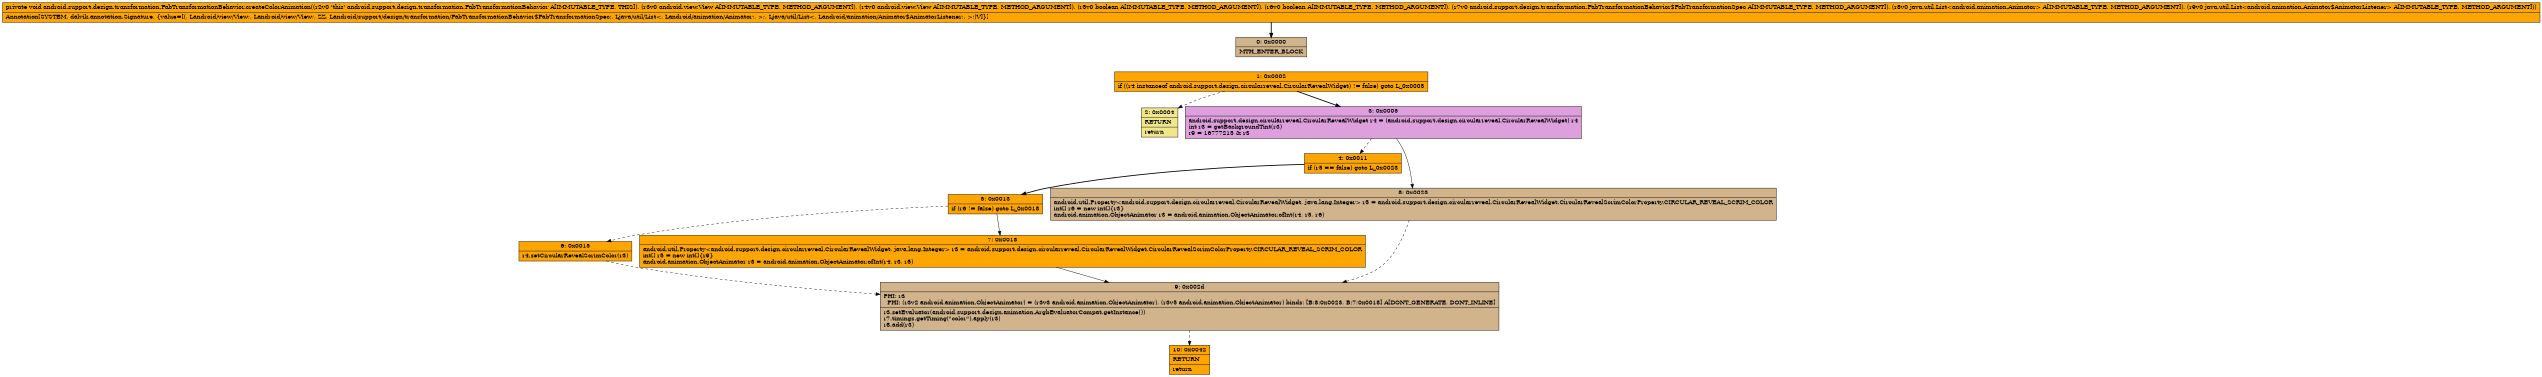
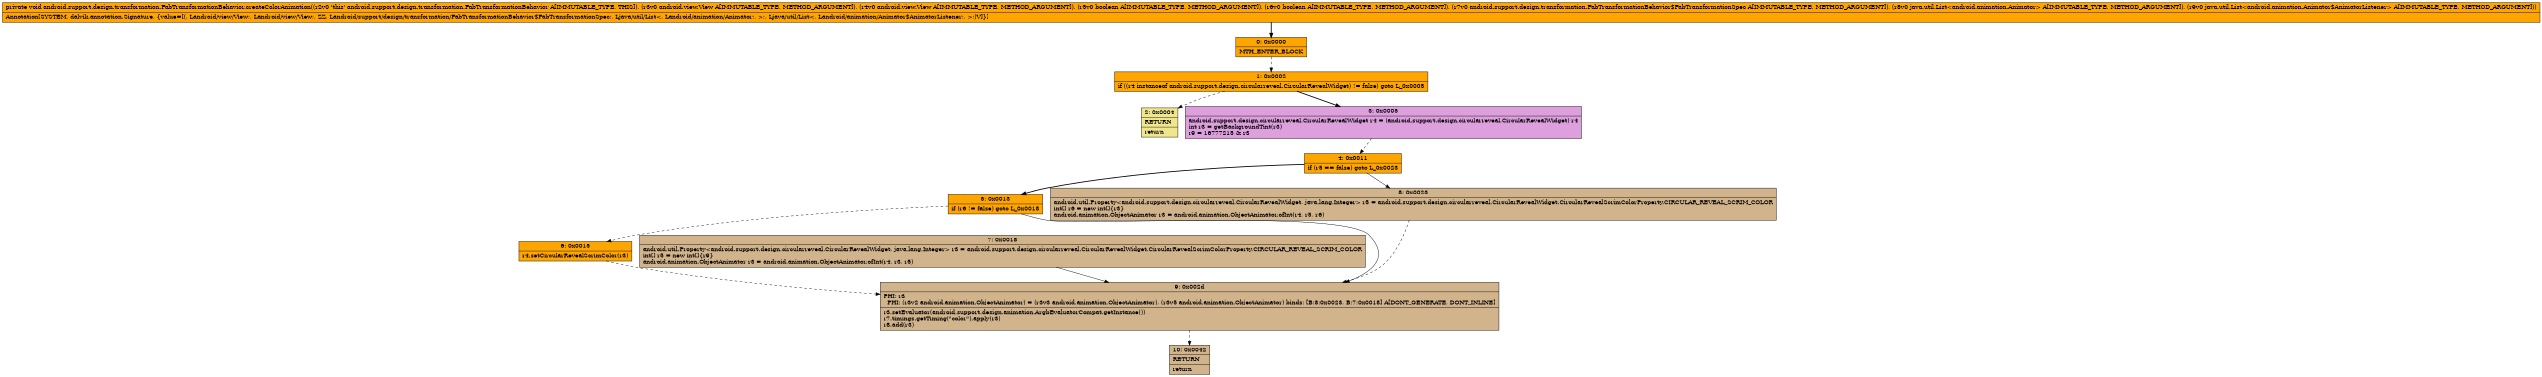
(1271, 47) -> (1271, 47)
none -> (1271, 62)
(1407, 160) -> (1377, 179)
(998, 222) -> (1227, 220)
(1002, 251) -> (1002, 251)
(1190, 360) -> (1190, 360)
